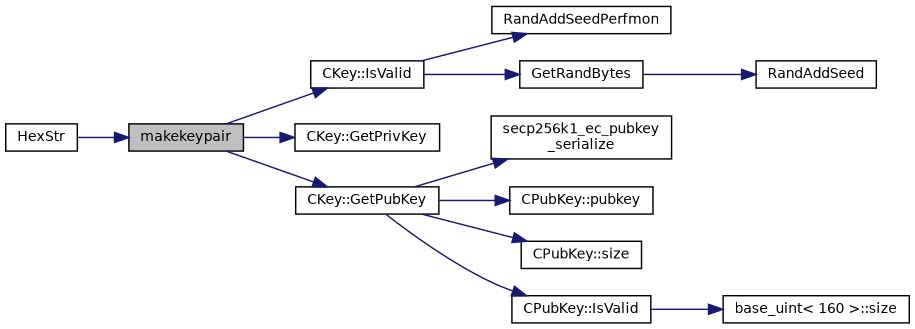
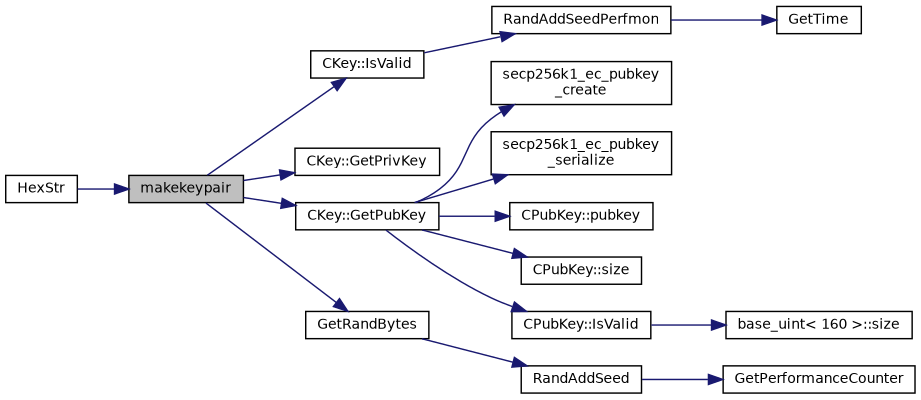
none -> (819, 20)
(465, 74) -> (271, 253)
none -> (581, 83)
none -> (819, 379)
